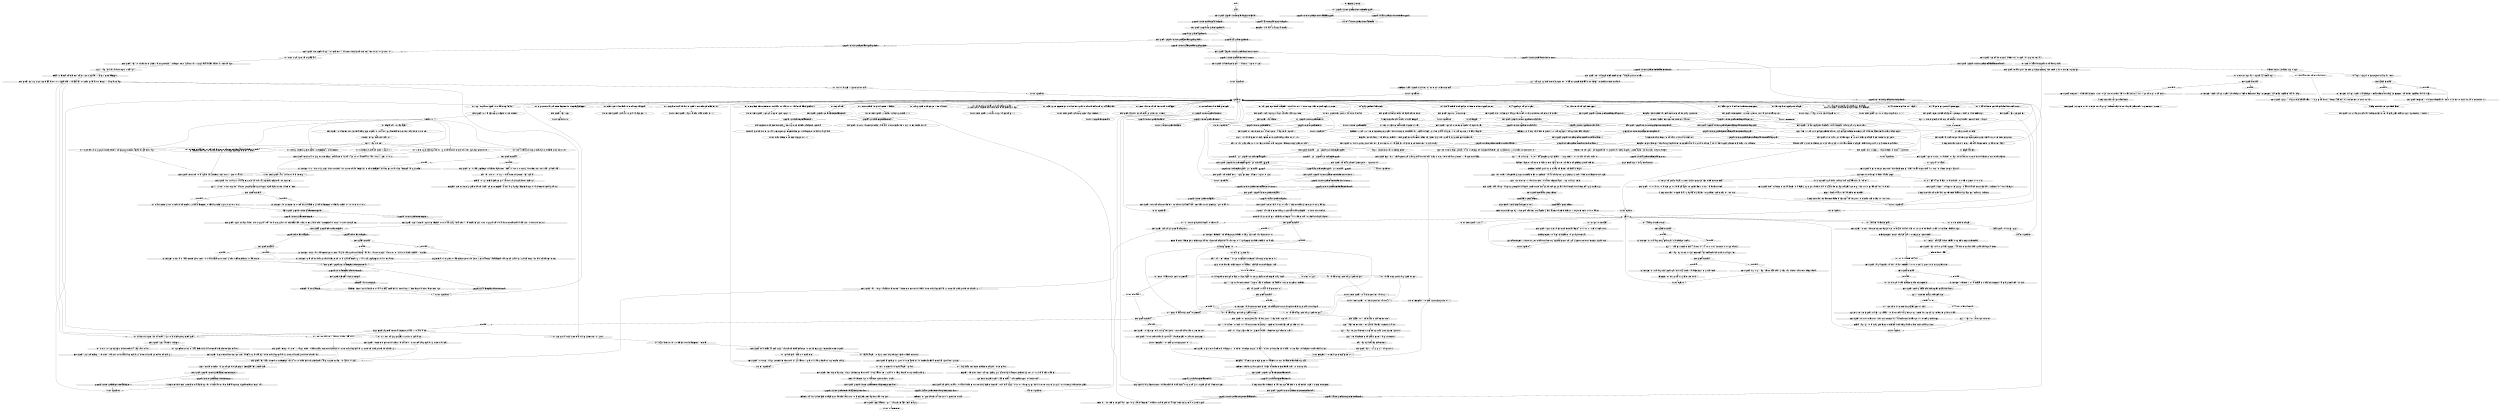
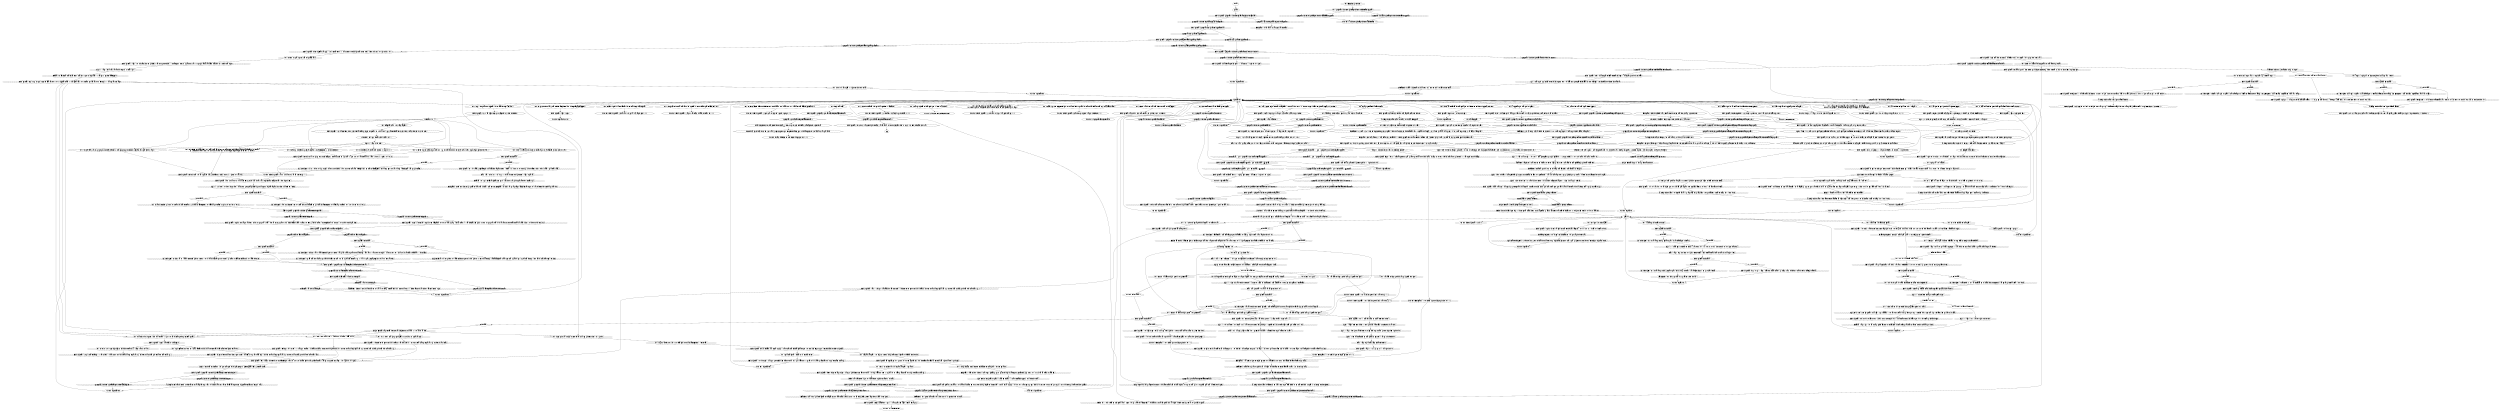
none -> (937, 113)
(1342, 113) -> (1342, 113)
none -> (887, 131)
